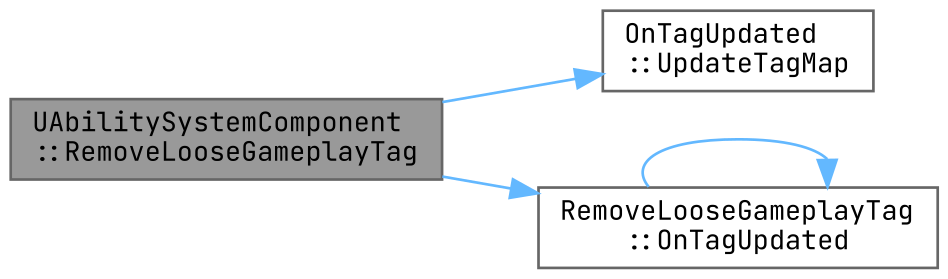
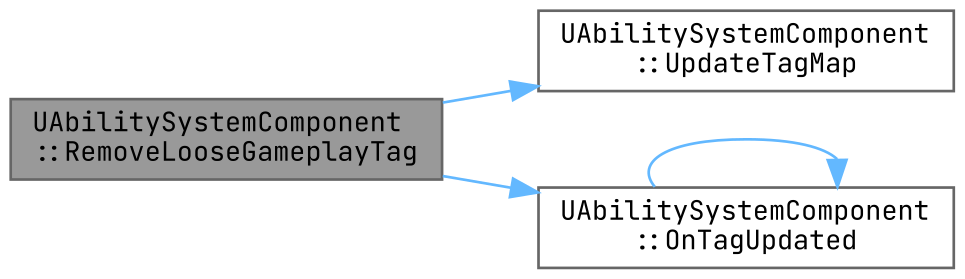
(738, 51) -> (746, 51)
(738, 228) -> (746, 228)
